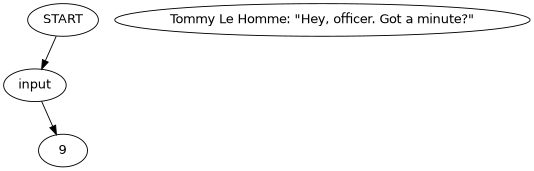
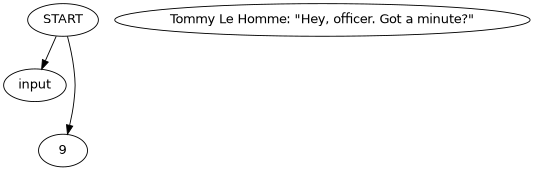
(47, 114) -> (75, 81)
